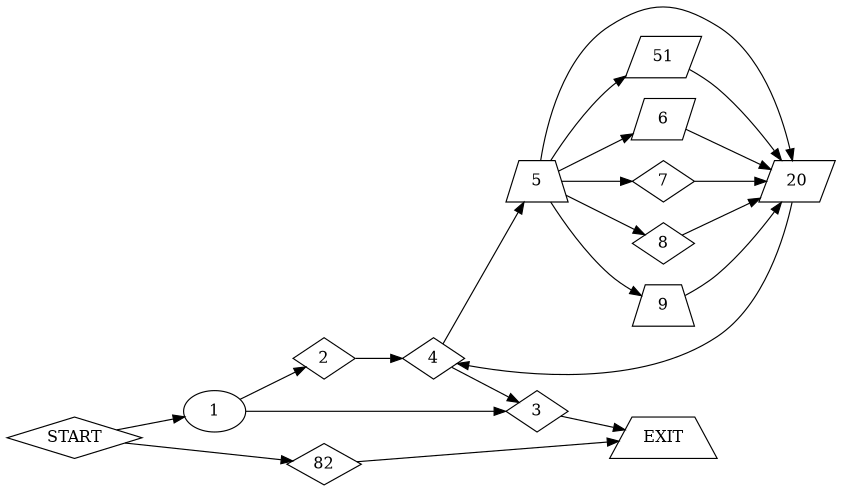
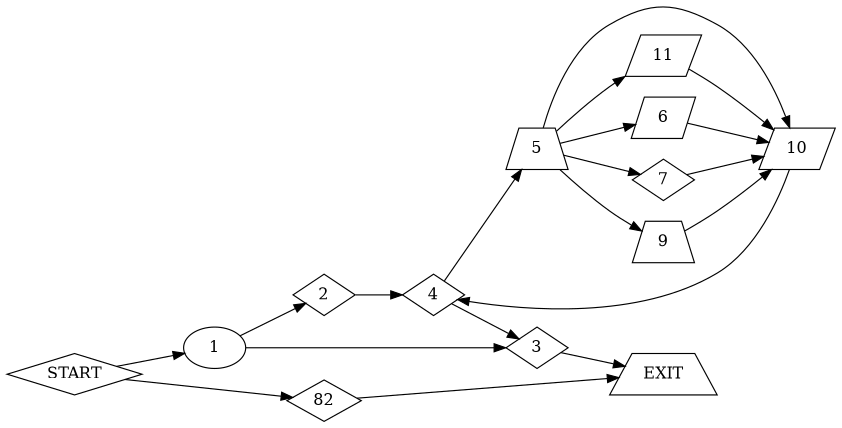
(663, 57) -> (663, 56)
(797, 181) -> (797, 149)
(663, 243) -> none
